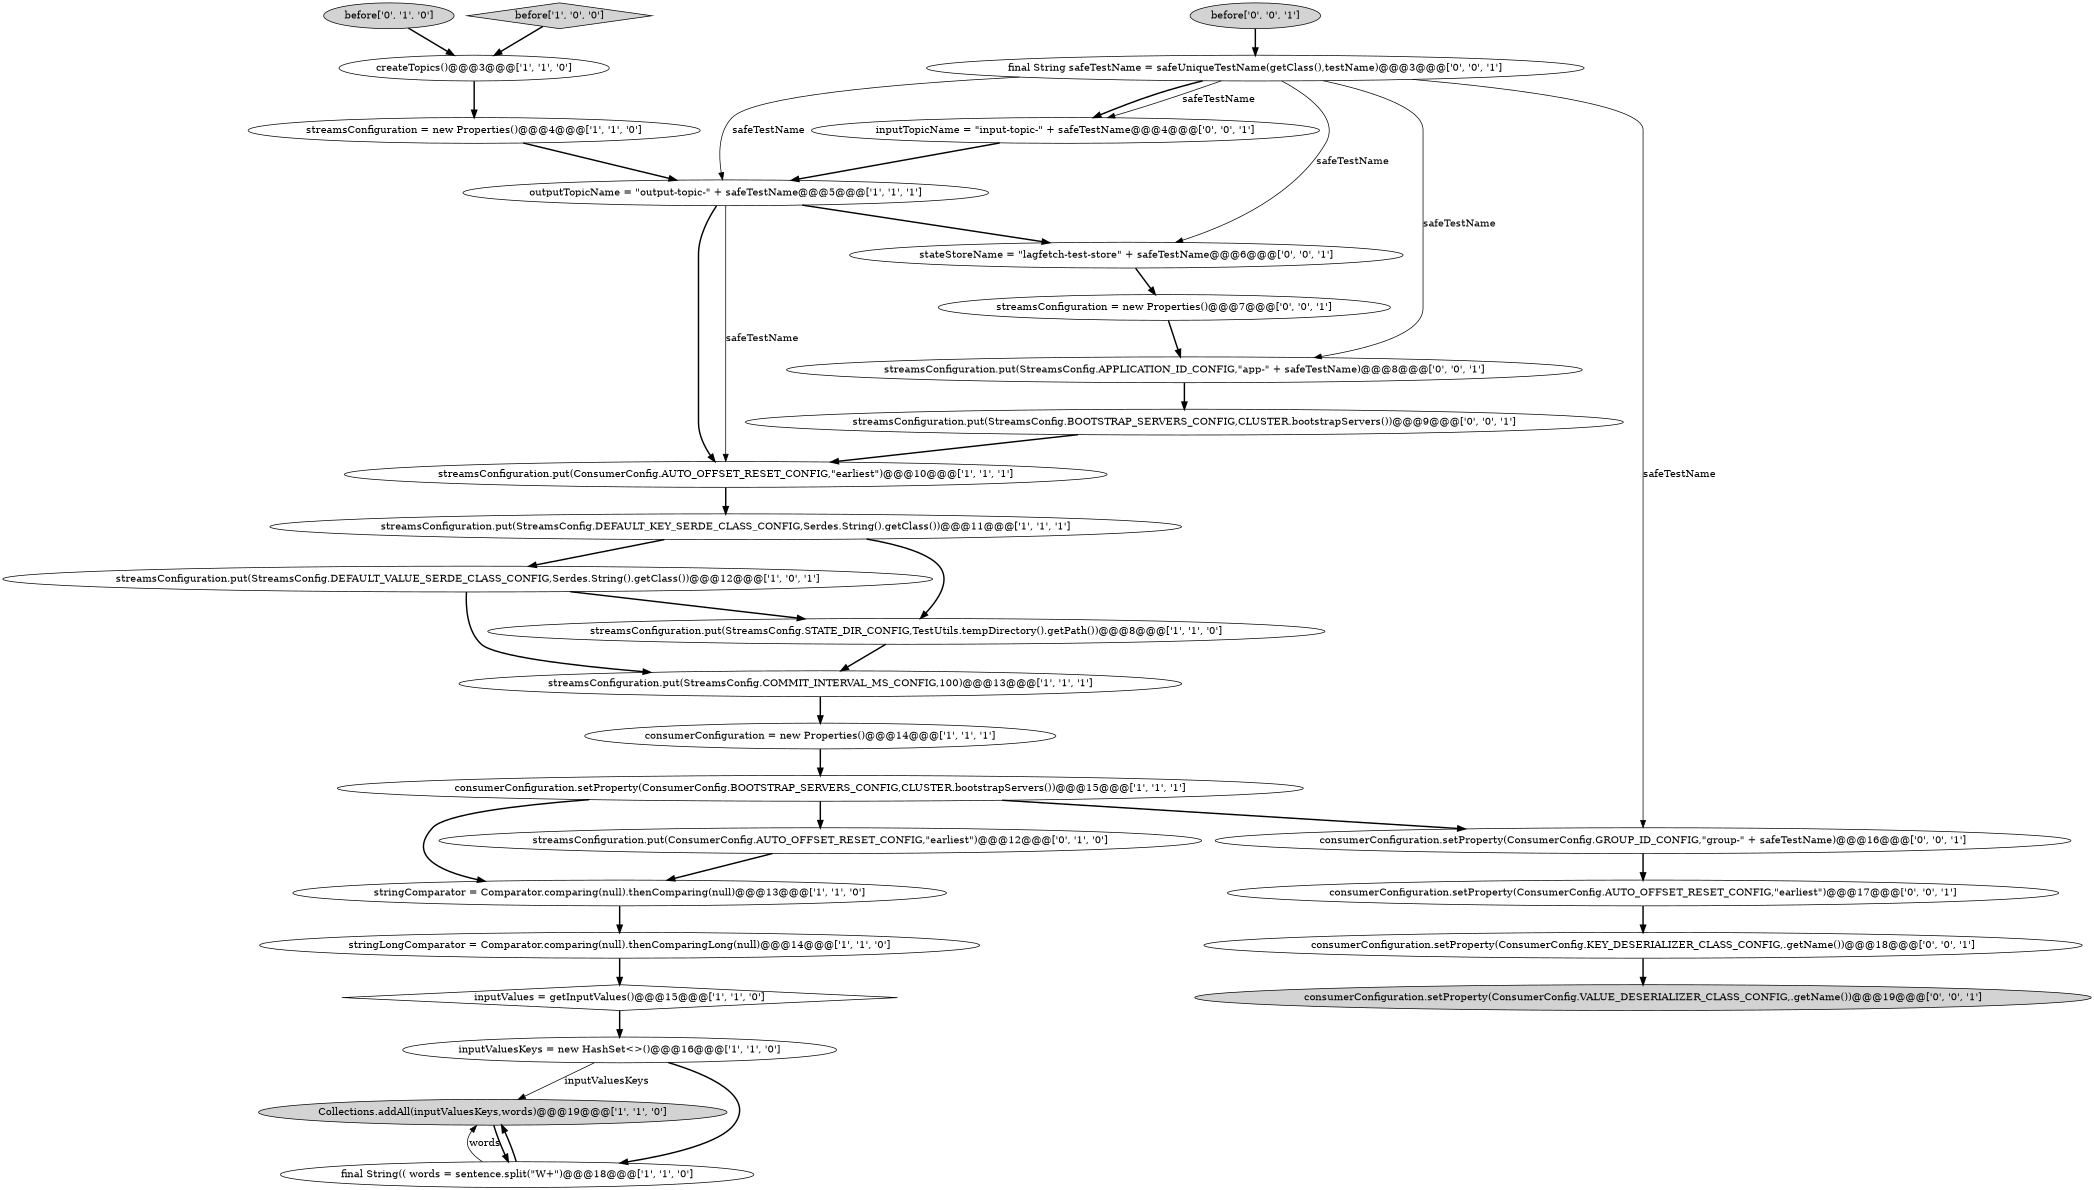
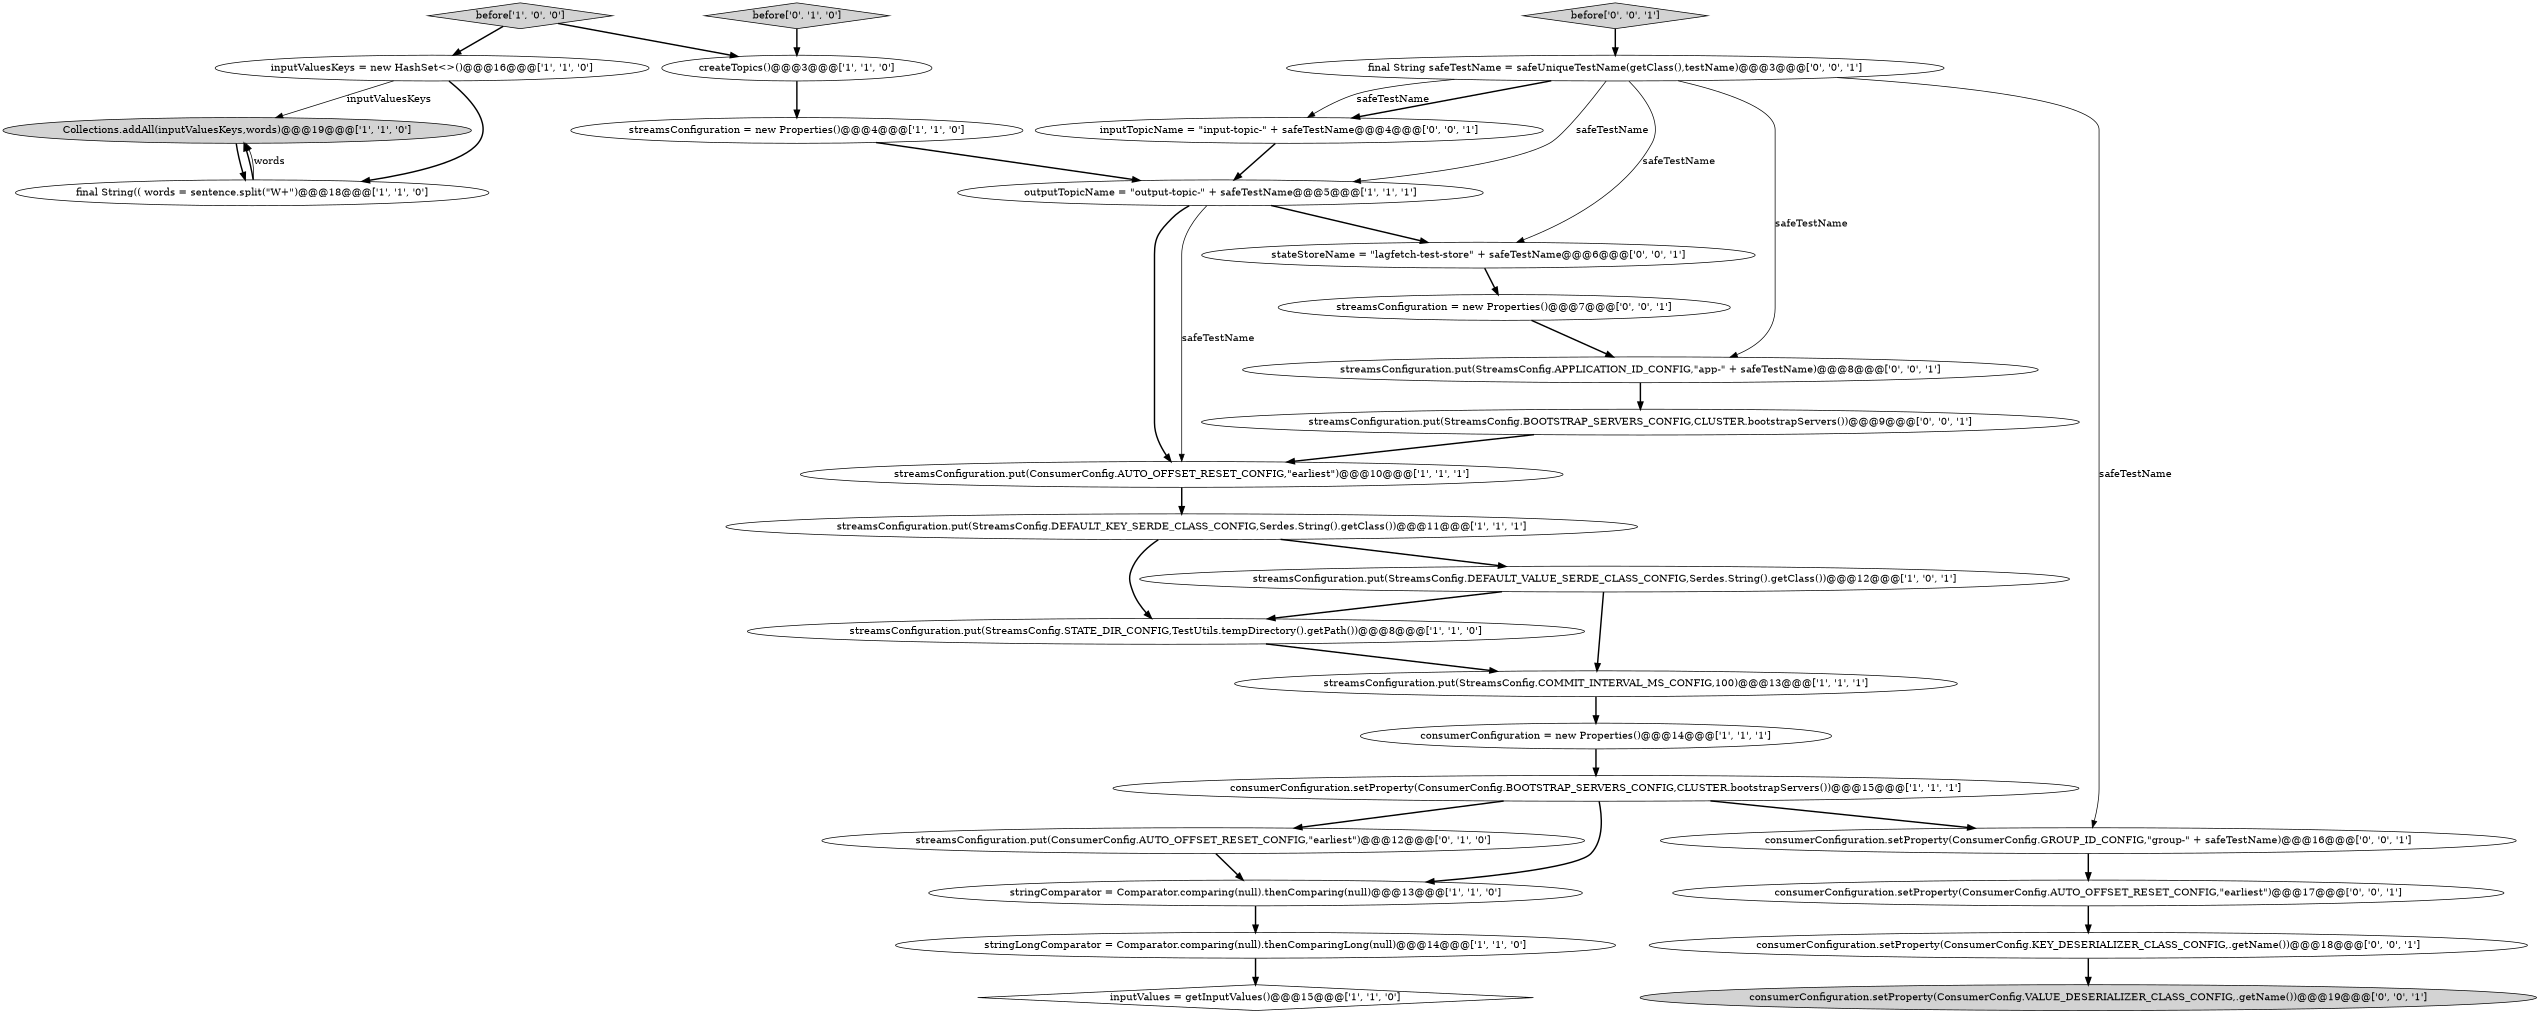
(389, 16) -> (797, 16)
(1255, 16) -> (1615, 16)
(620, 1020) -> (482, 39)
